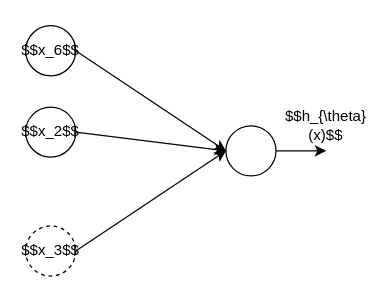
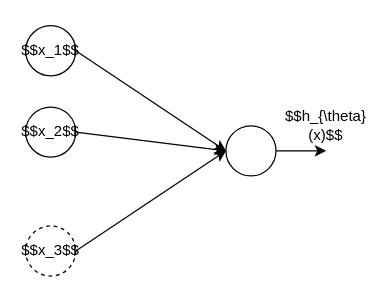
(51, 51) -> (51, 51)
